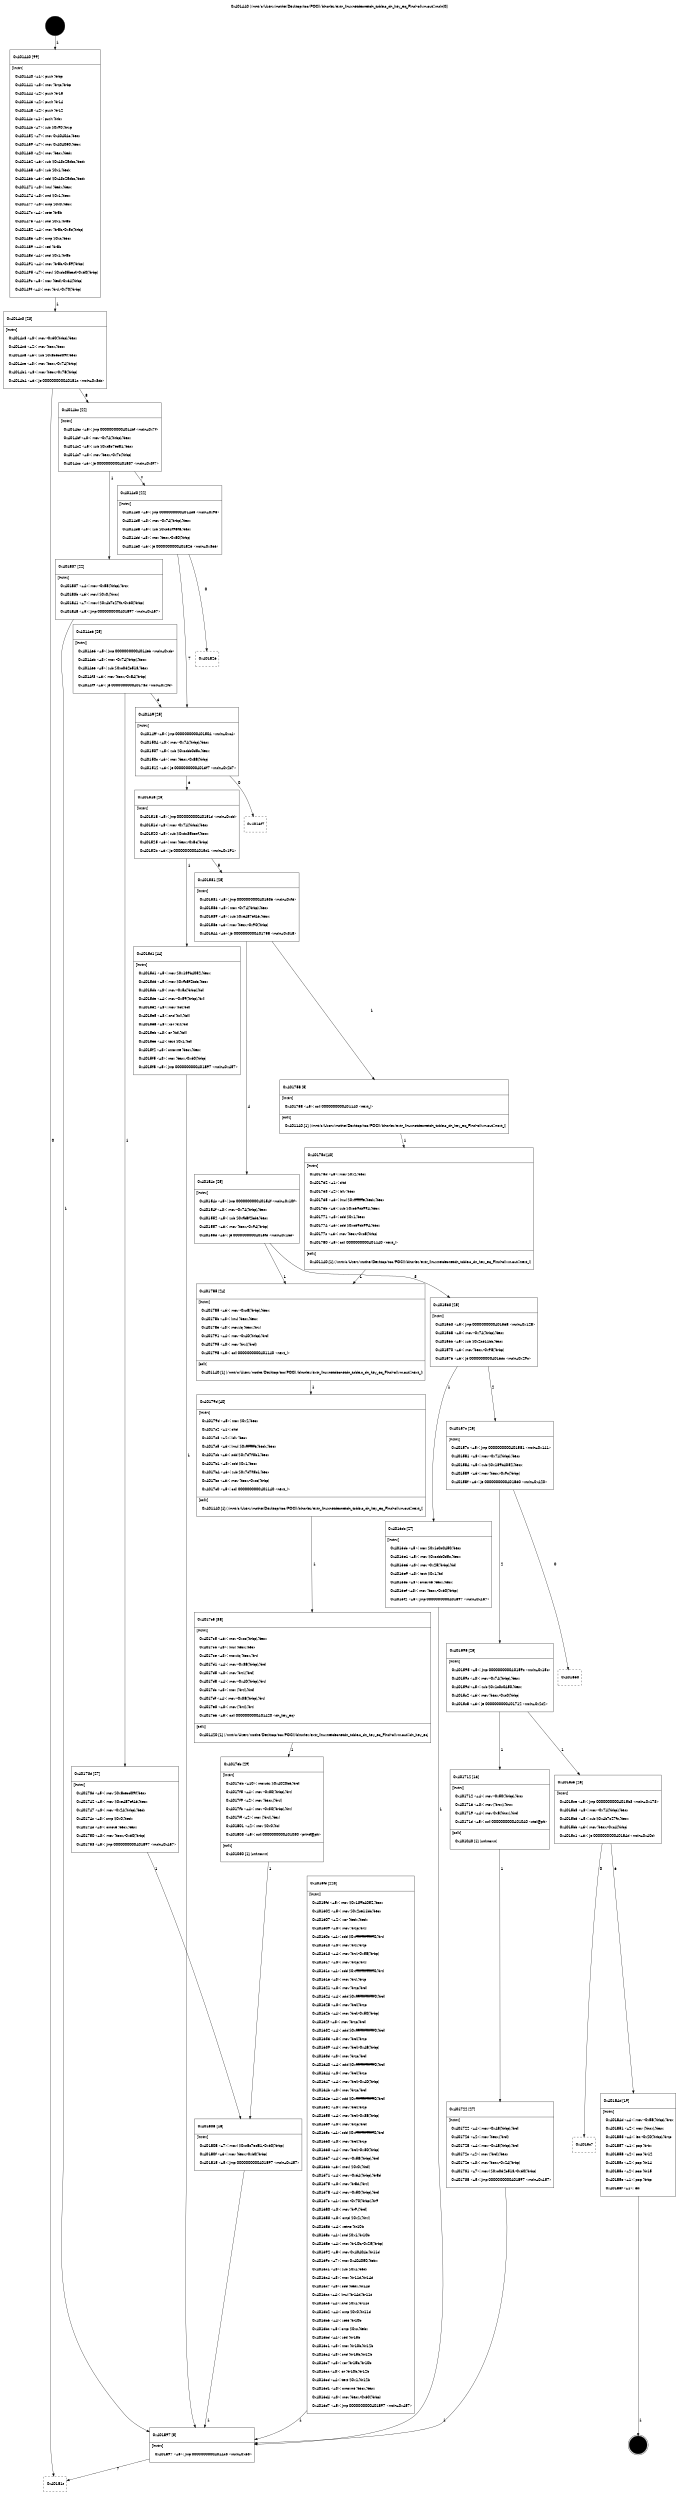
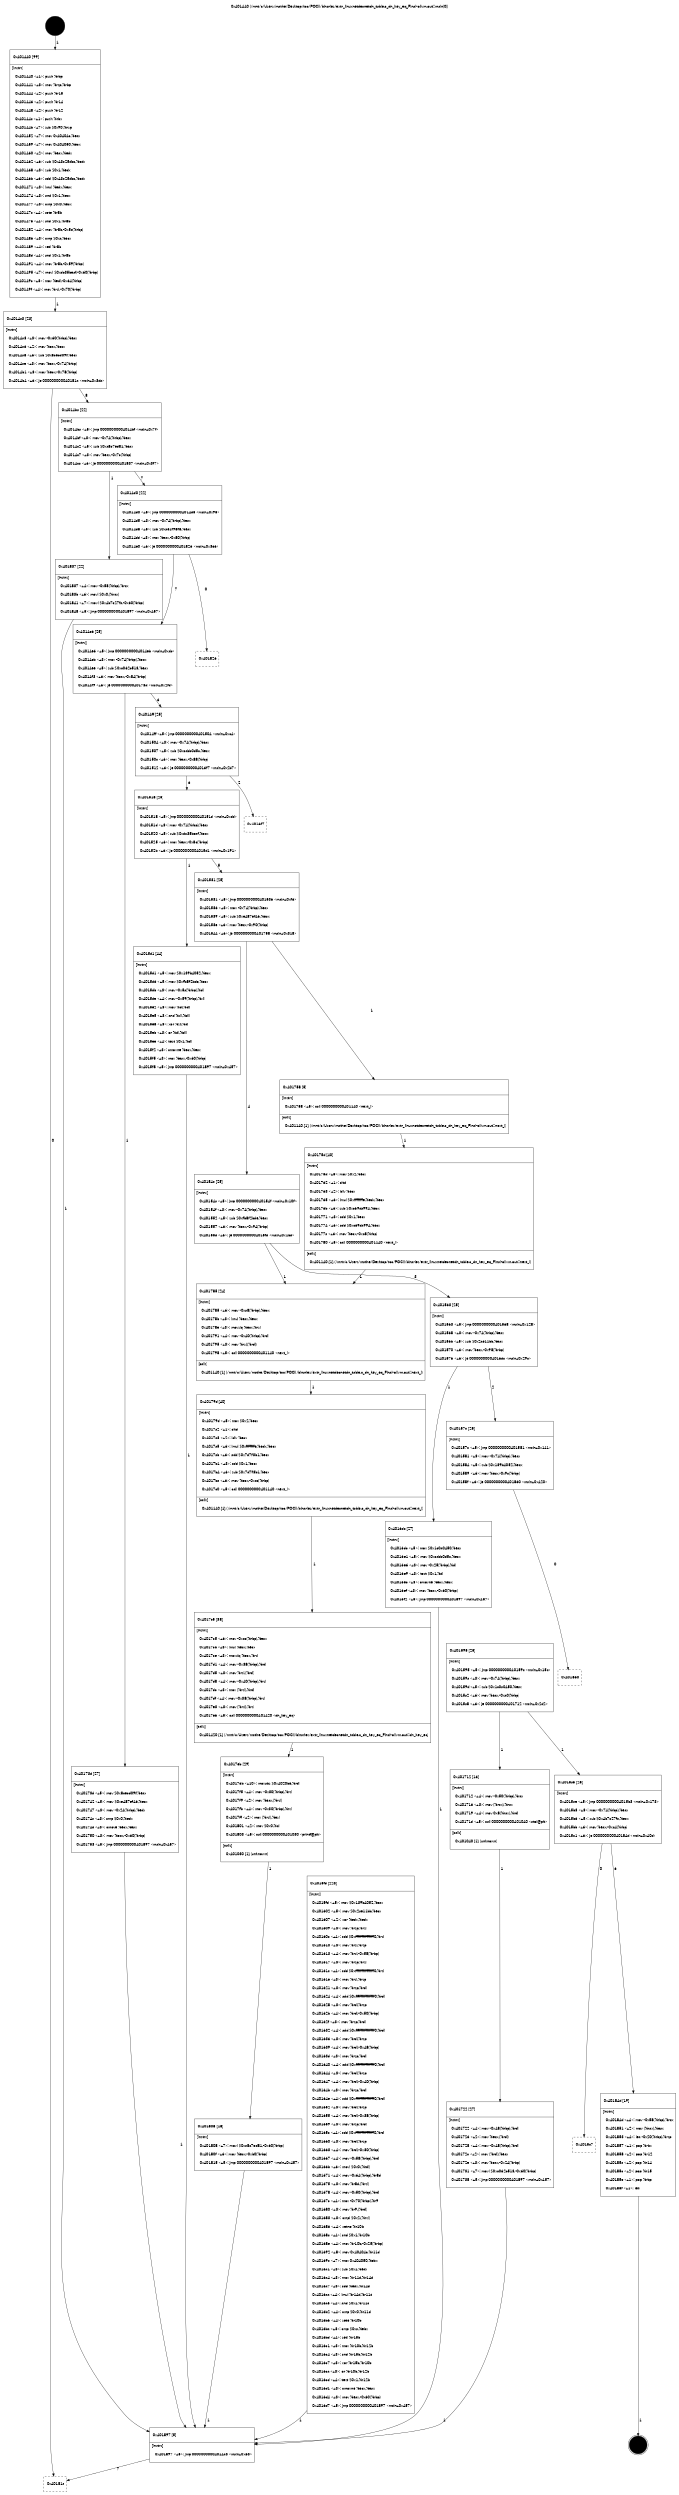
(185, 629) -> (172, 589)
(239, 783) -> (239, 783)
(500, 1565) -> none
(197, 1983) -> (138, 2141)
